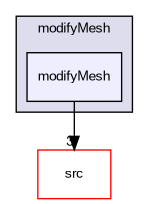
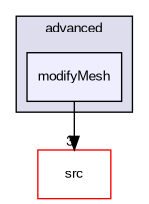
(74, 29) -> (74, 29)
